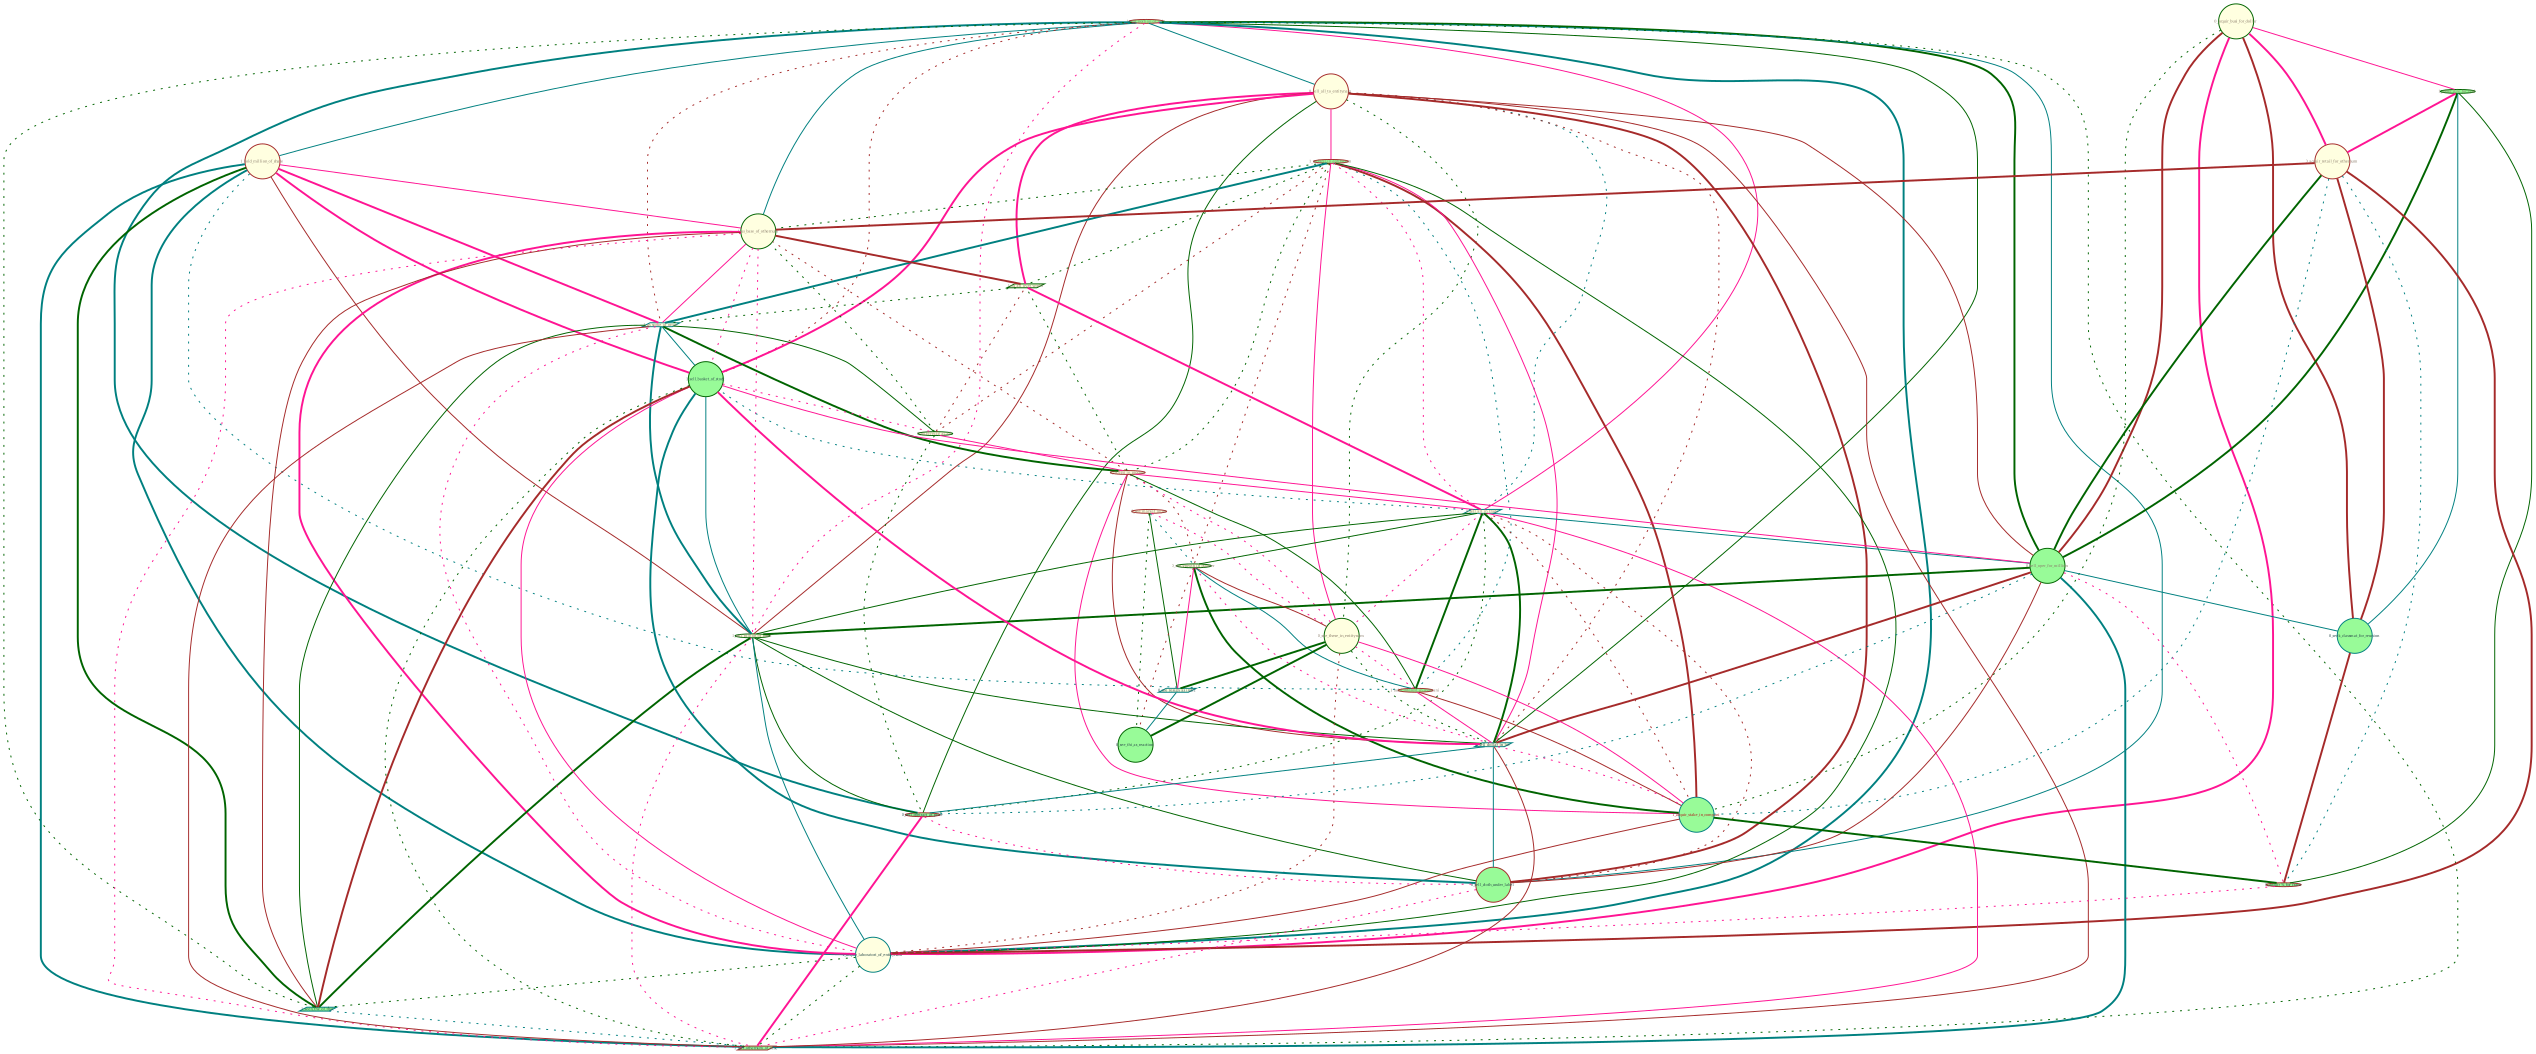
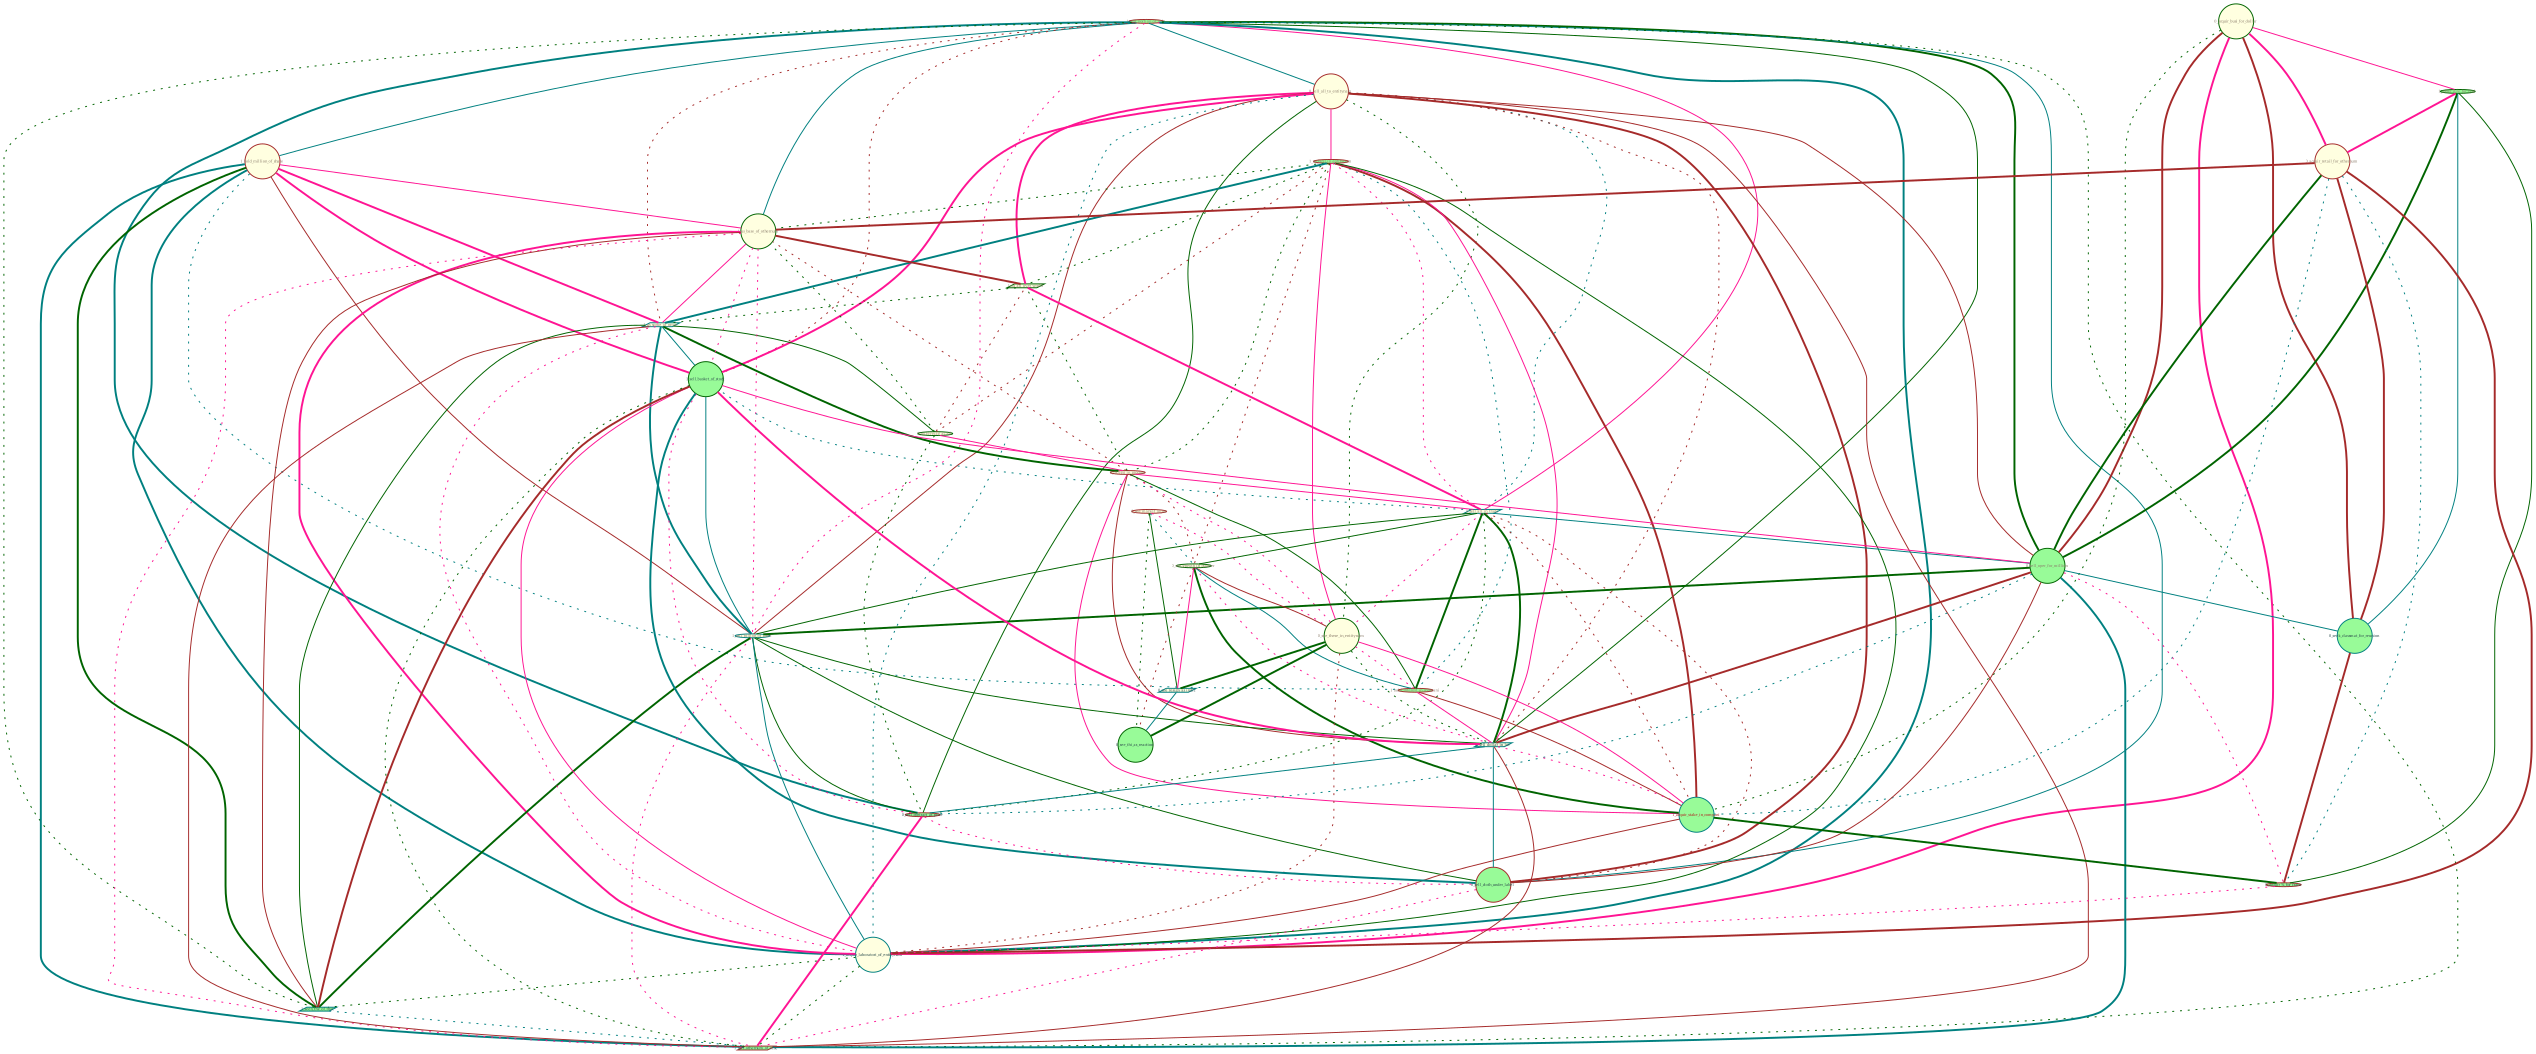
(816, 405) -> (695, 663)
none -> (1014, 418)
(752, 636) -> (752, 636)
(1743, 1002) -> none
